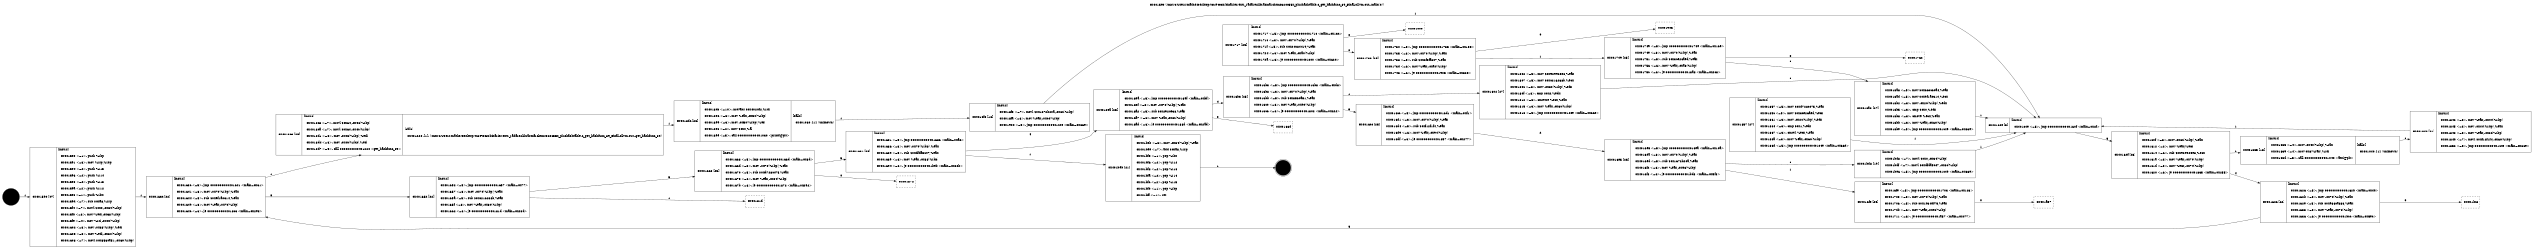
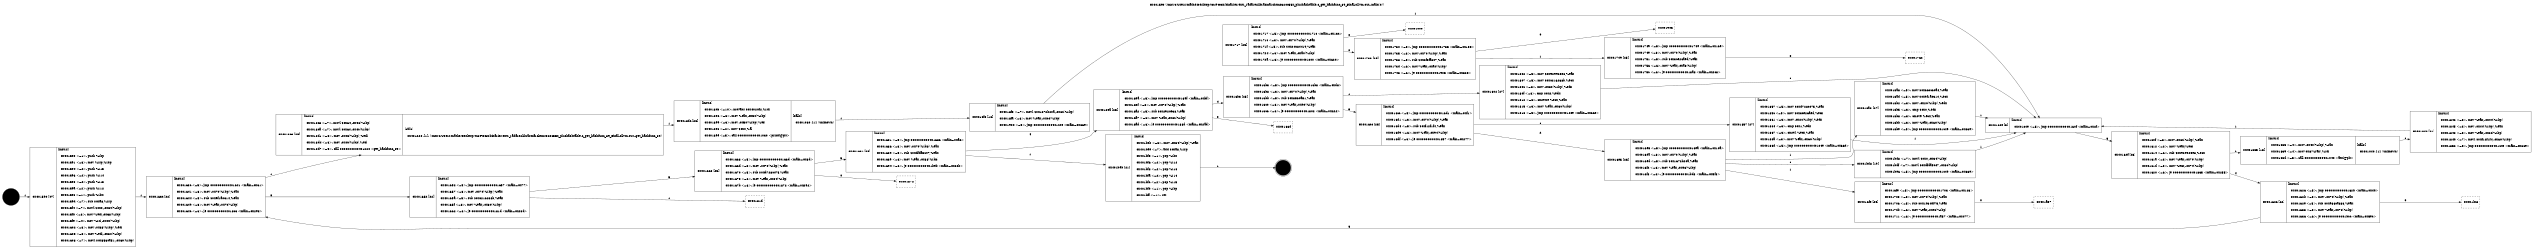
(1797, 68) -> (1799, 159)
none -> (1601, 125)
